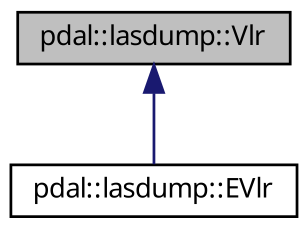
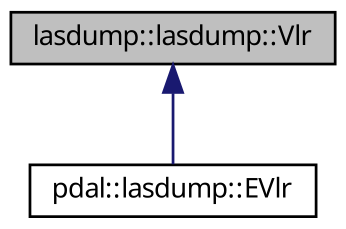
(154, 38) -> (173, 38)
